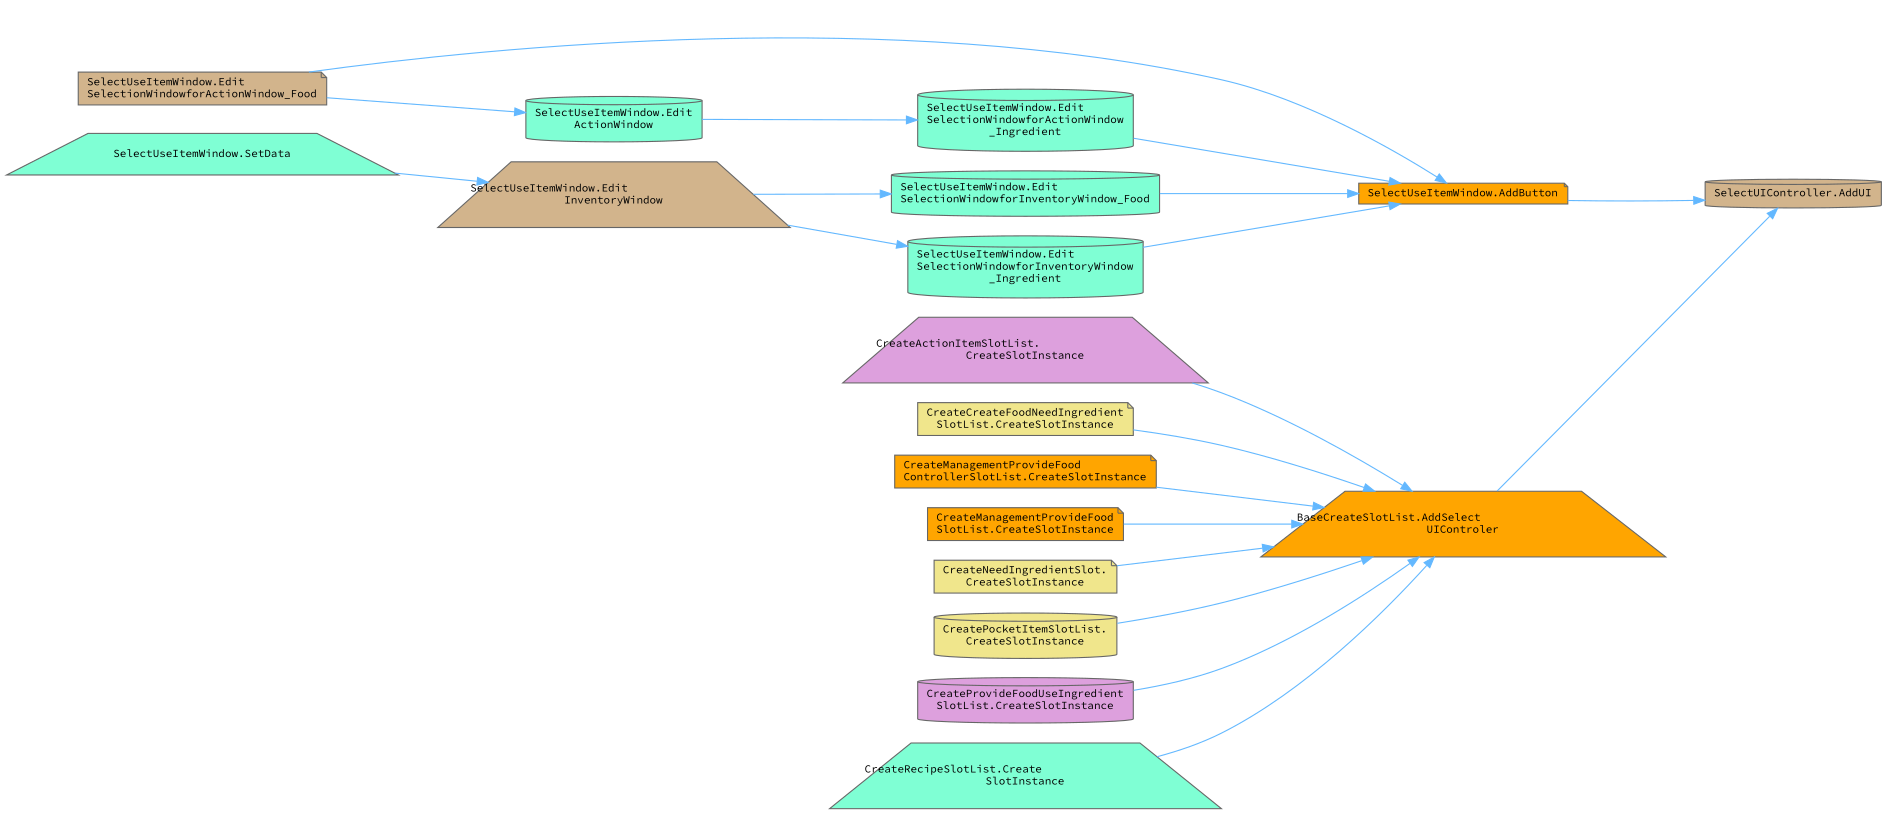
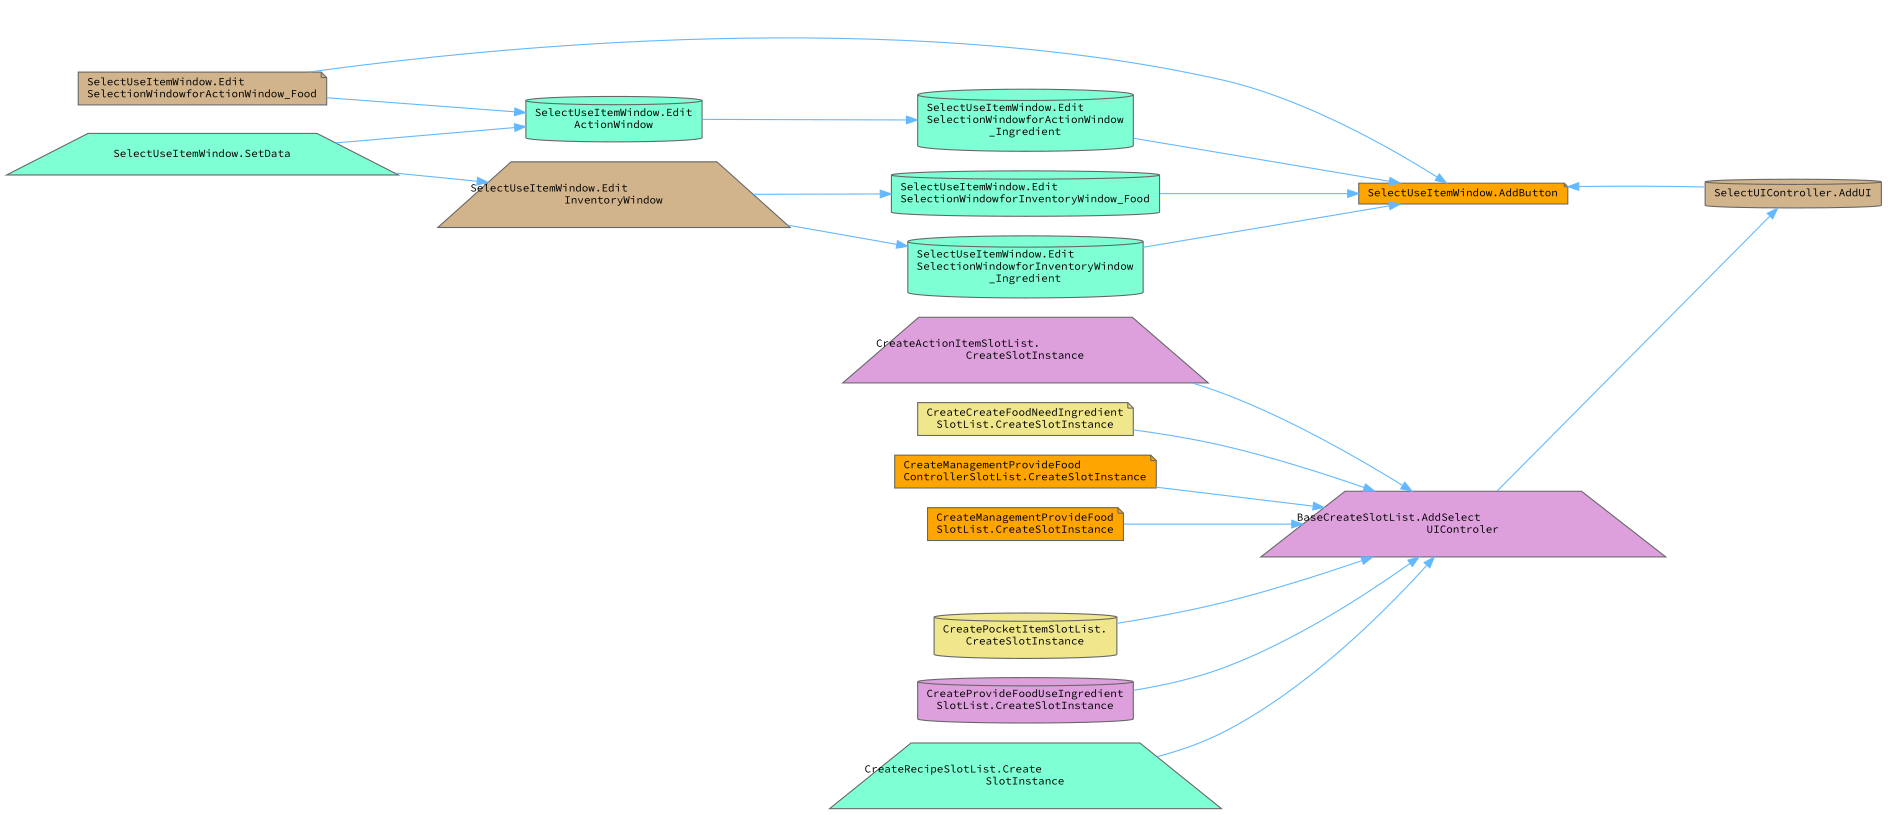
none -> (425, 135)
(1631, 201) -> (1642, 186)
(1463, 524) -> (1463, 524)
(1025, 577) -> none
